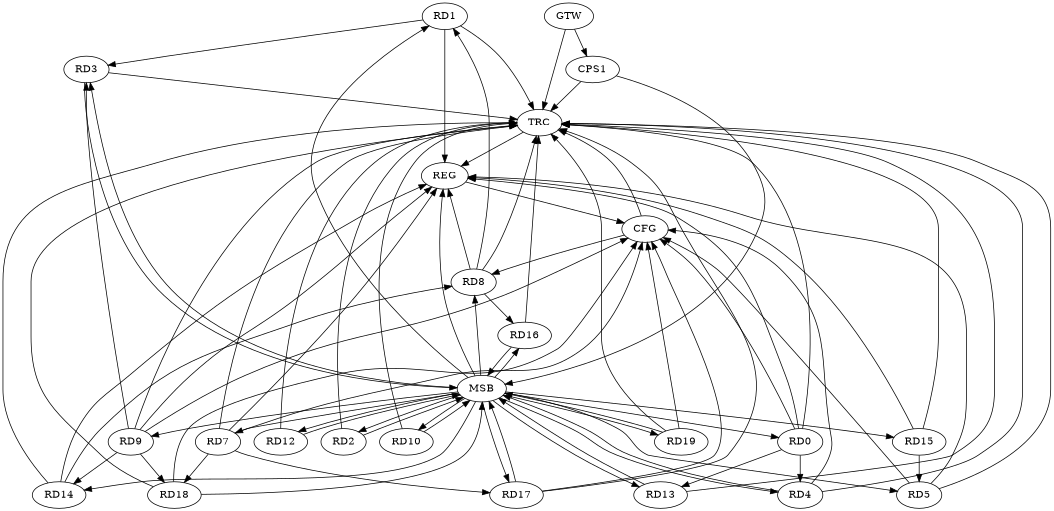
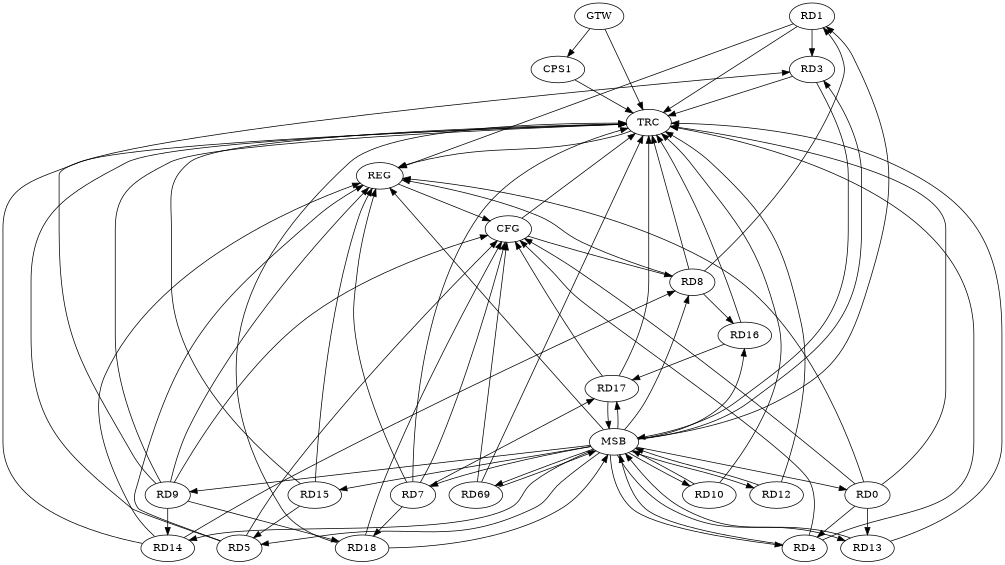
(742, 258) -> none
(502, 358) -> (682, 361)
(344, 442) -> none
(681, 442) -> (476, 495)
